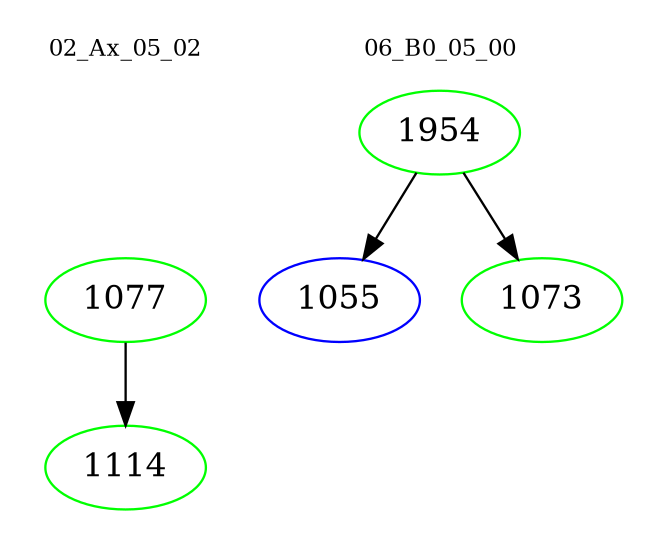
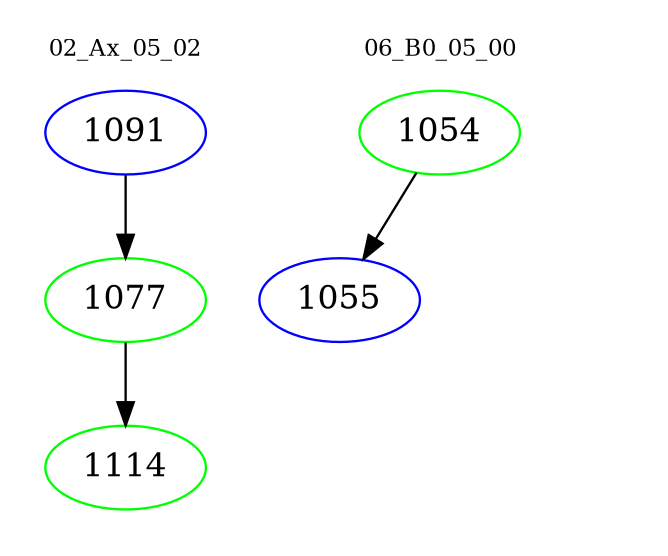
none -> (126, 133)
(440, 133) -> (440, 133)
(542, 300) -> none
